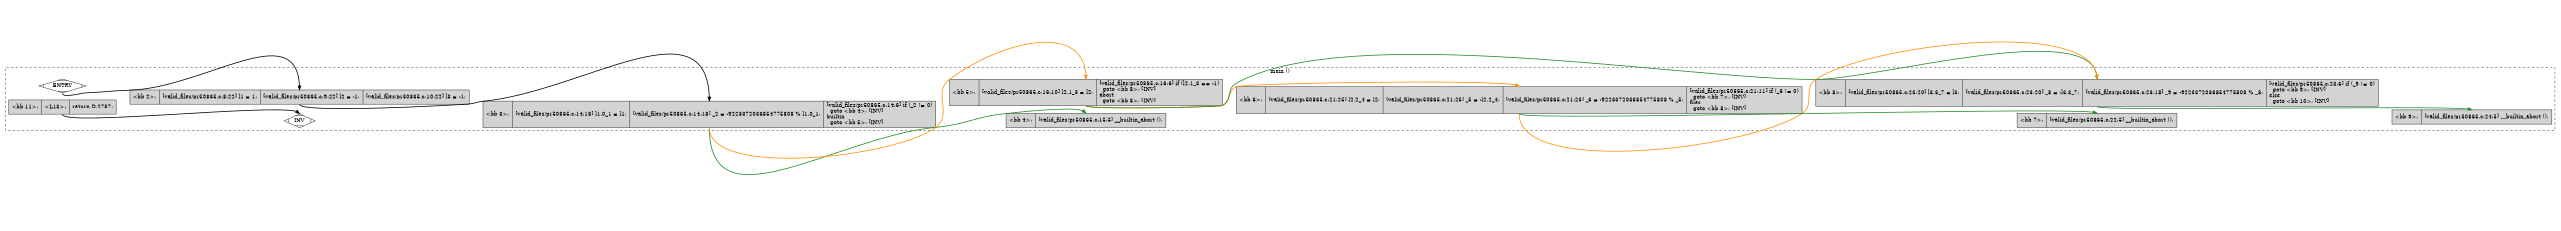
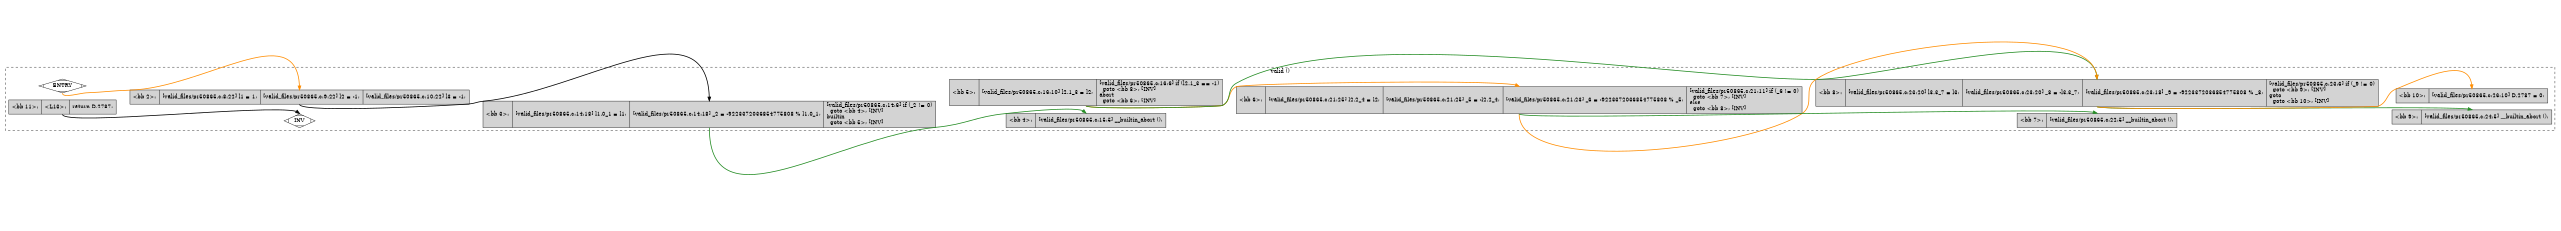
(1280, 72) -> (1280, 72)
(190, 78) -> (190, 78)
(2275, 96) -> (2275, 96)
none -> (2472, 96)
(1695, 103) -> (1695, 103)
(923, 134) -> none
